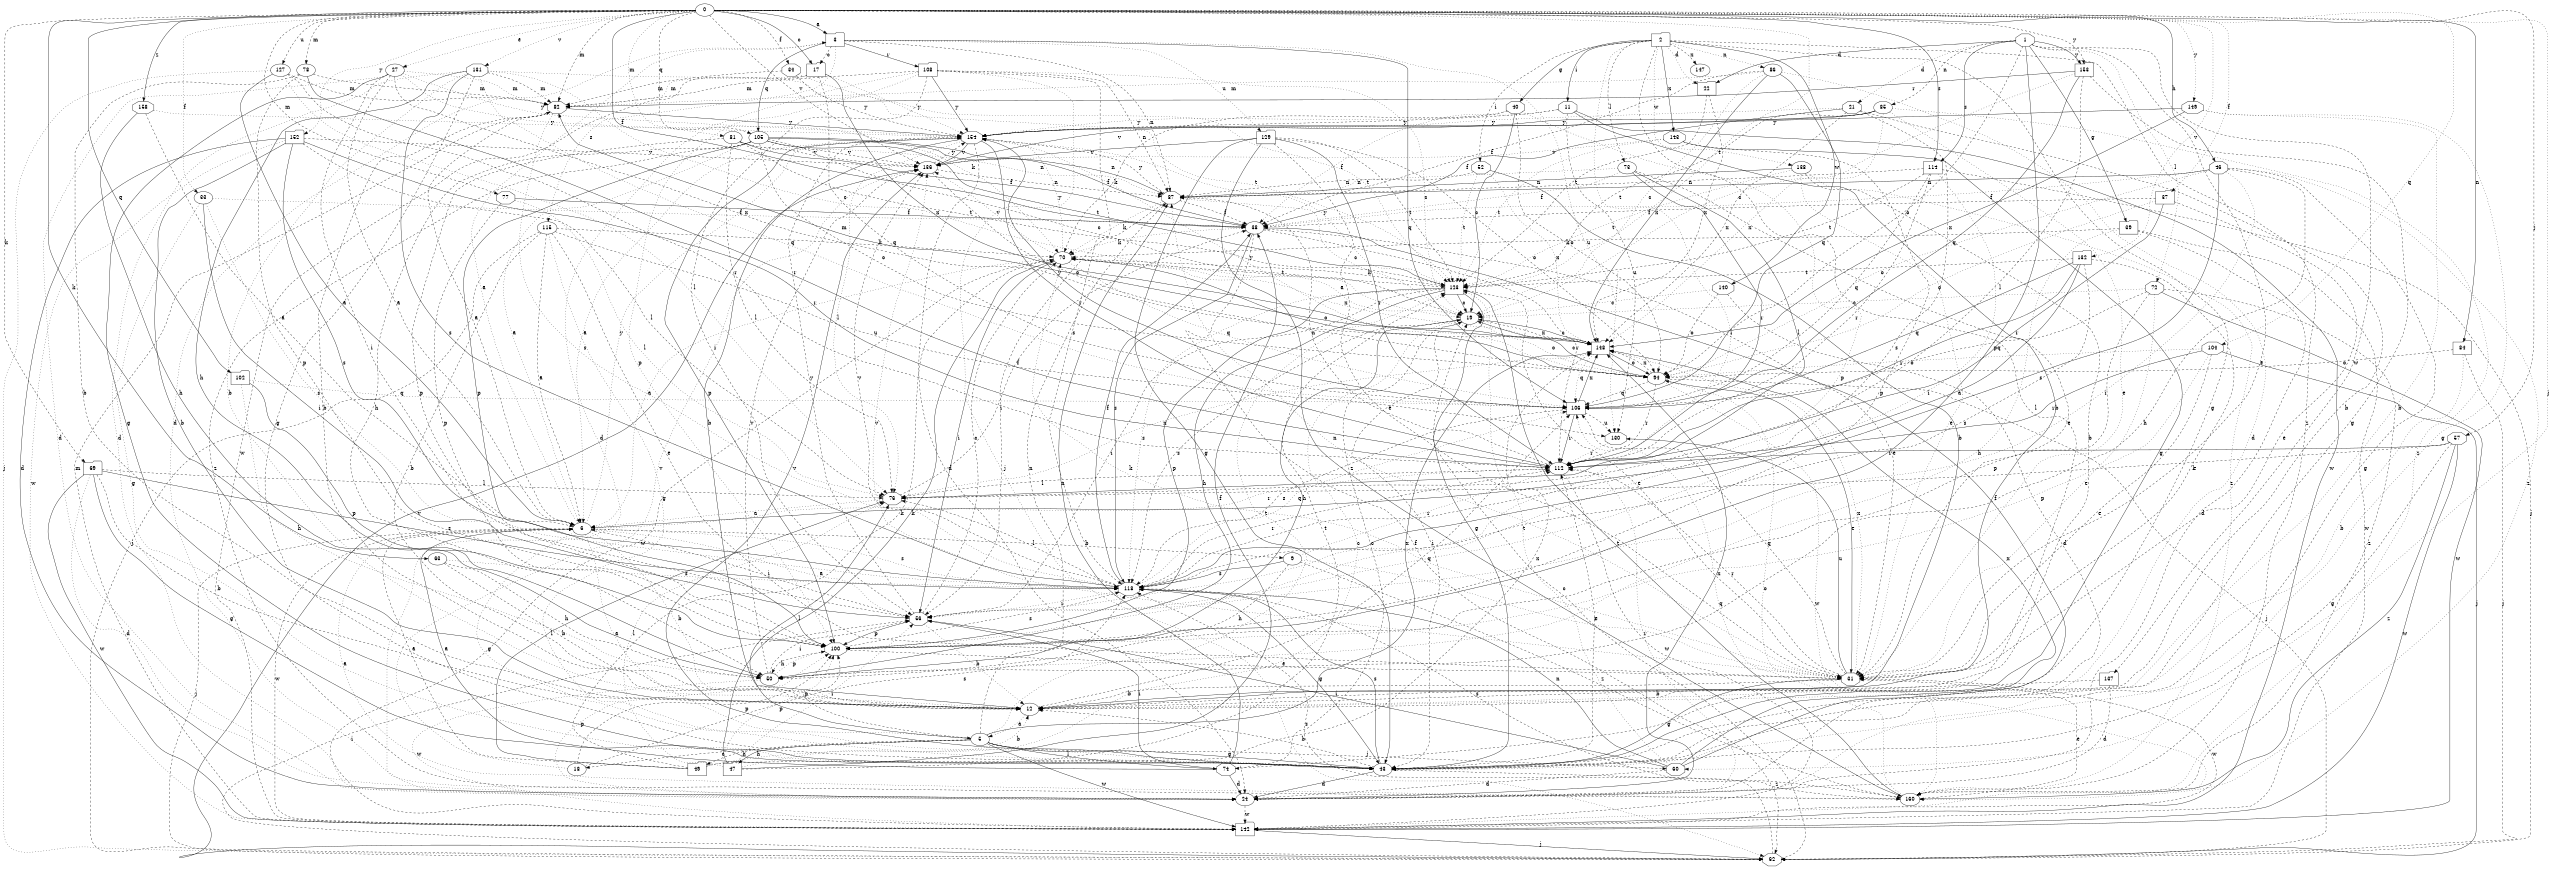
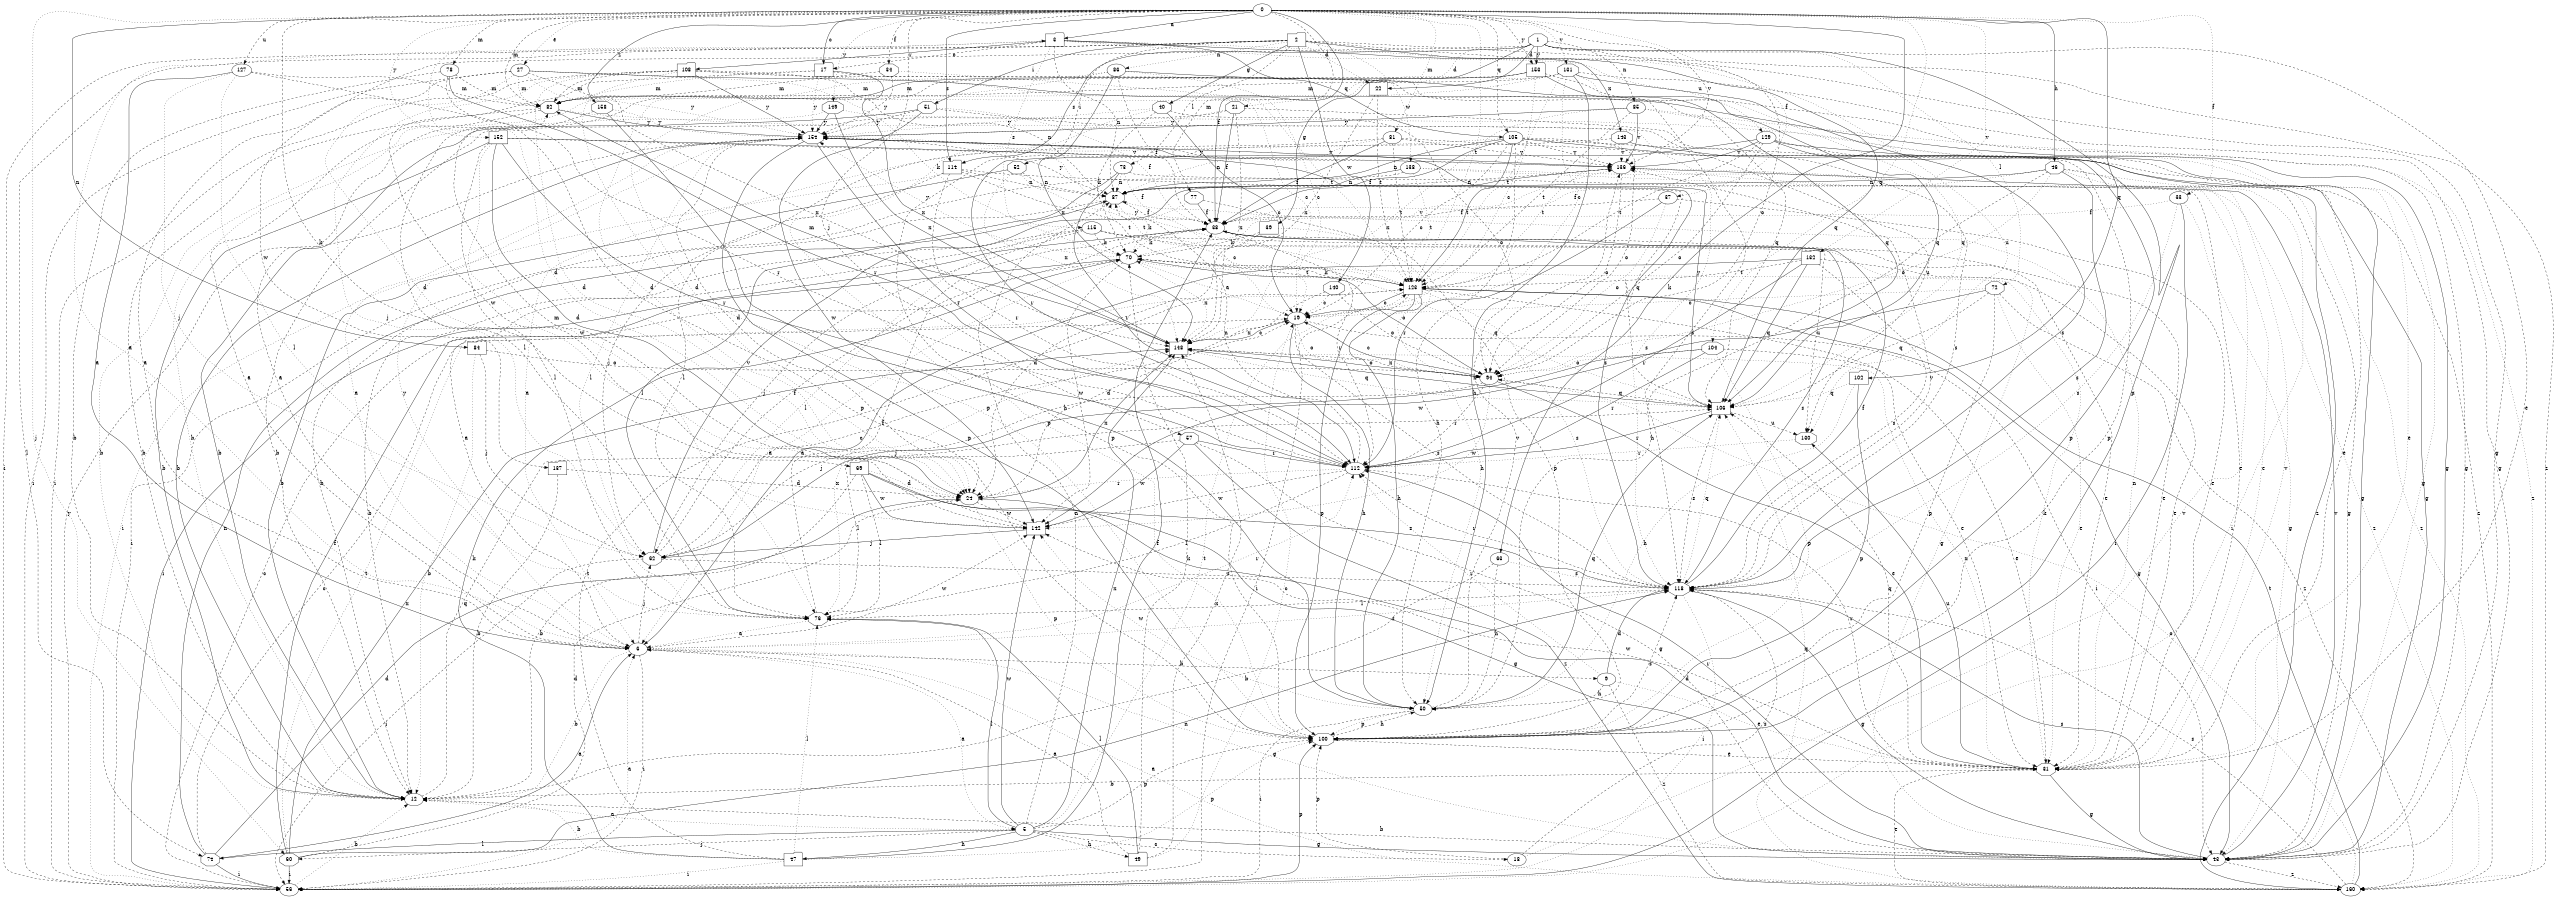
(1700, 70) -> none
(1914, 89) -> (910, 89)
(1568, 108) -> (927, 108)
(1266, 138) -> (1766, 138)
(2165, 198) -> (1668, 198)
(1117, 225) -> (1147, 223)
(1336, 311) -> none
(1584, 479) -> (142, 64)
(1427, 564) -> (934, 299)
none -> (1587, 565)
(1220, 574) -> (1620, 634)
(919, 619) -> (289, 890)
(1592, 709) -> (1770, 724)
(1723, 785) -> (1163, 478)
(2139, 811) -> none
